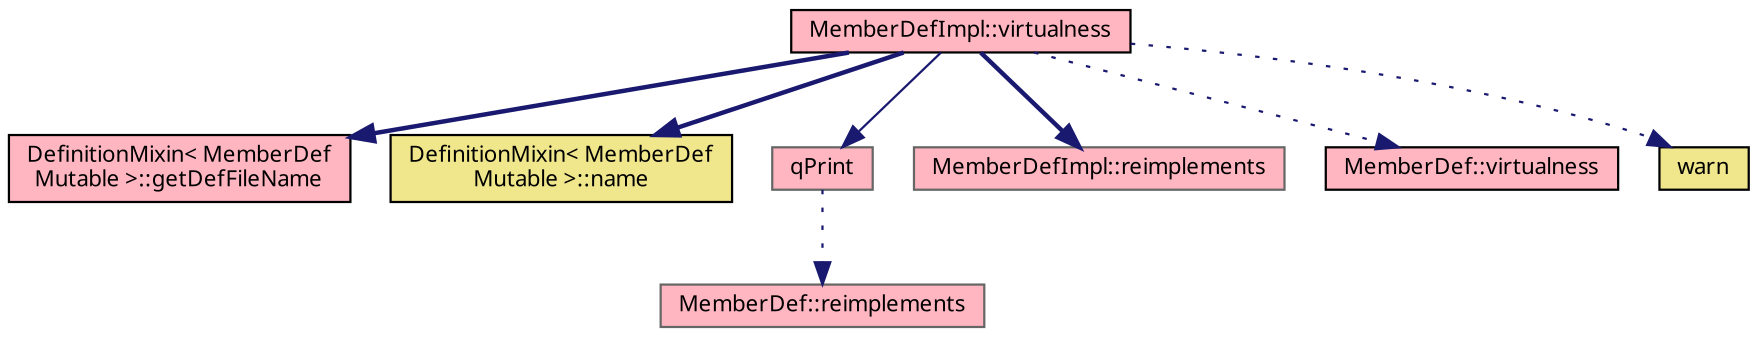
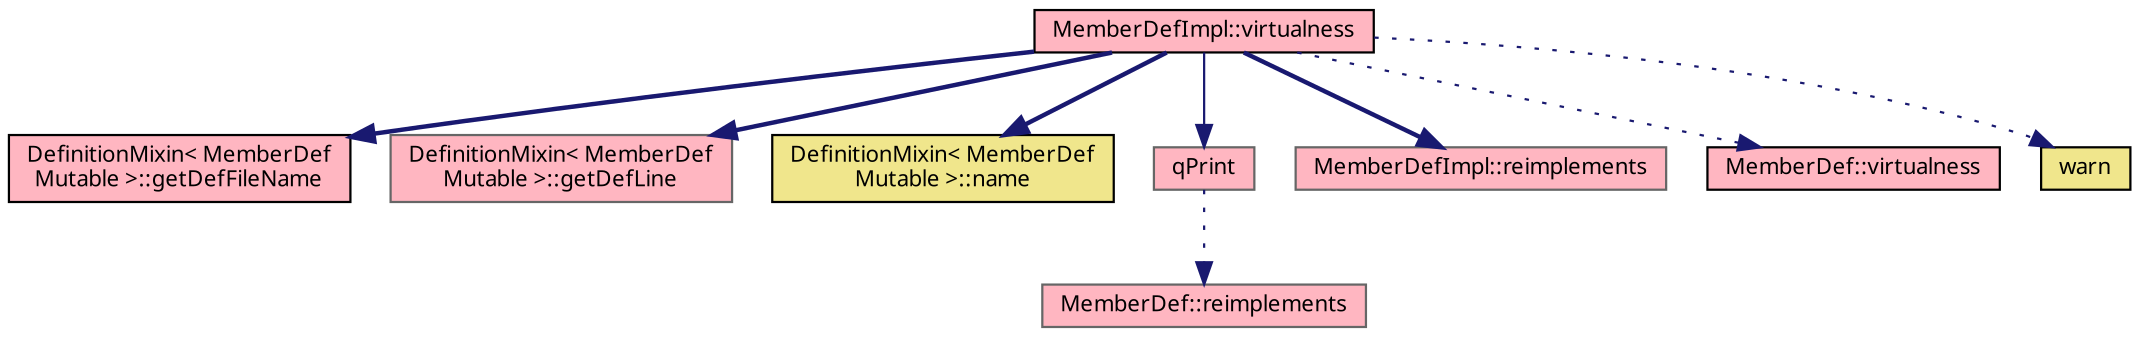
none -> (561, 169)
